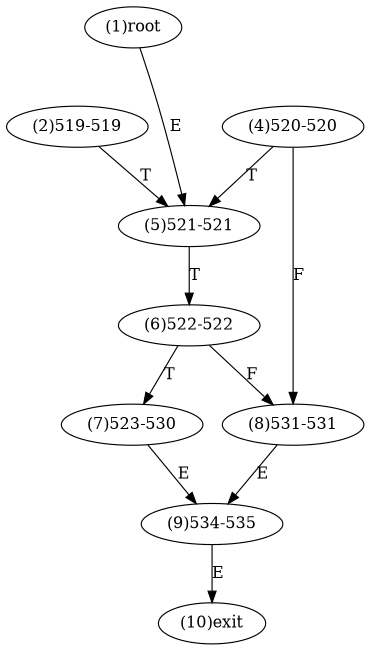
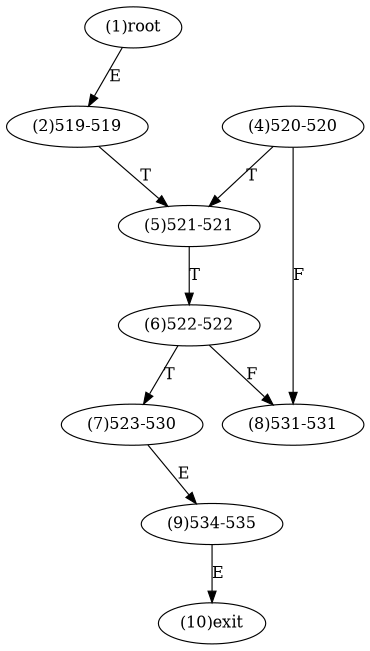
(163, 121) -> (108, 72)
(256, 470) -> none
